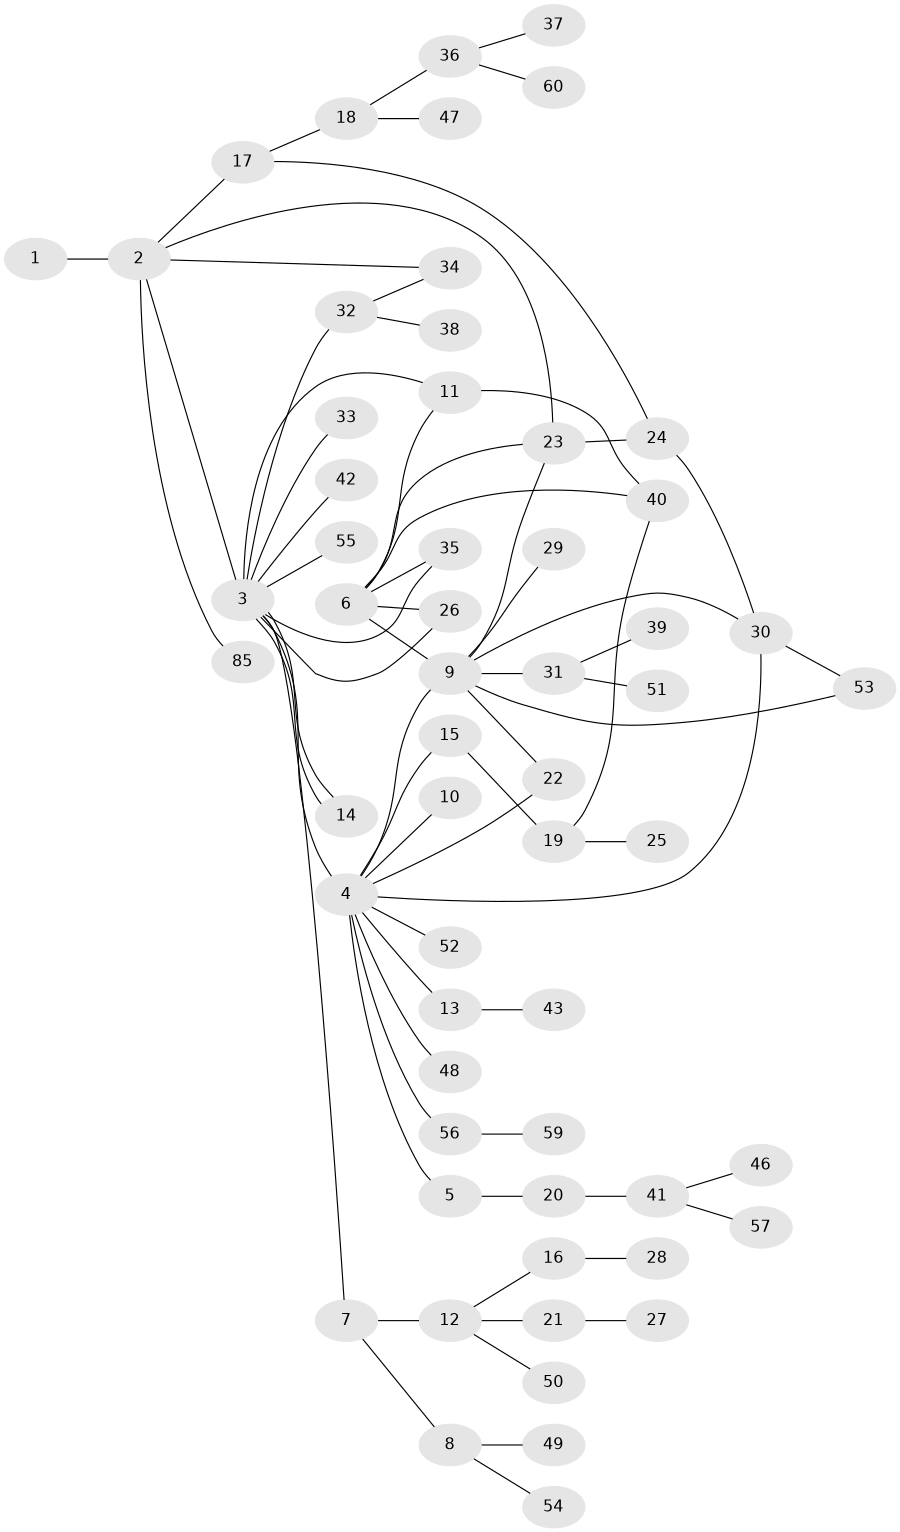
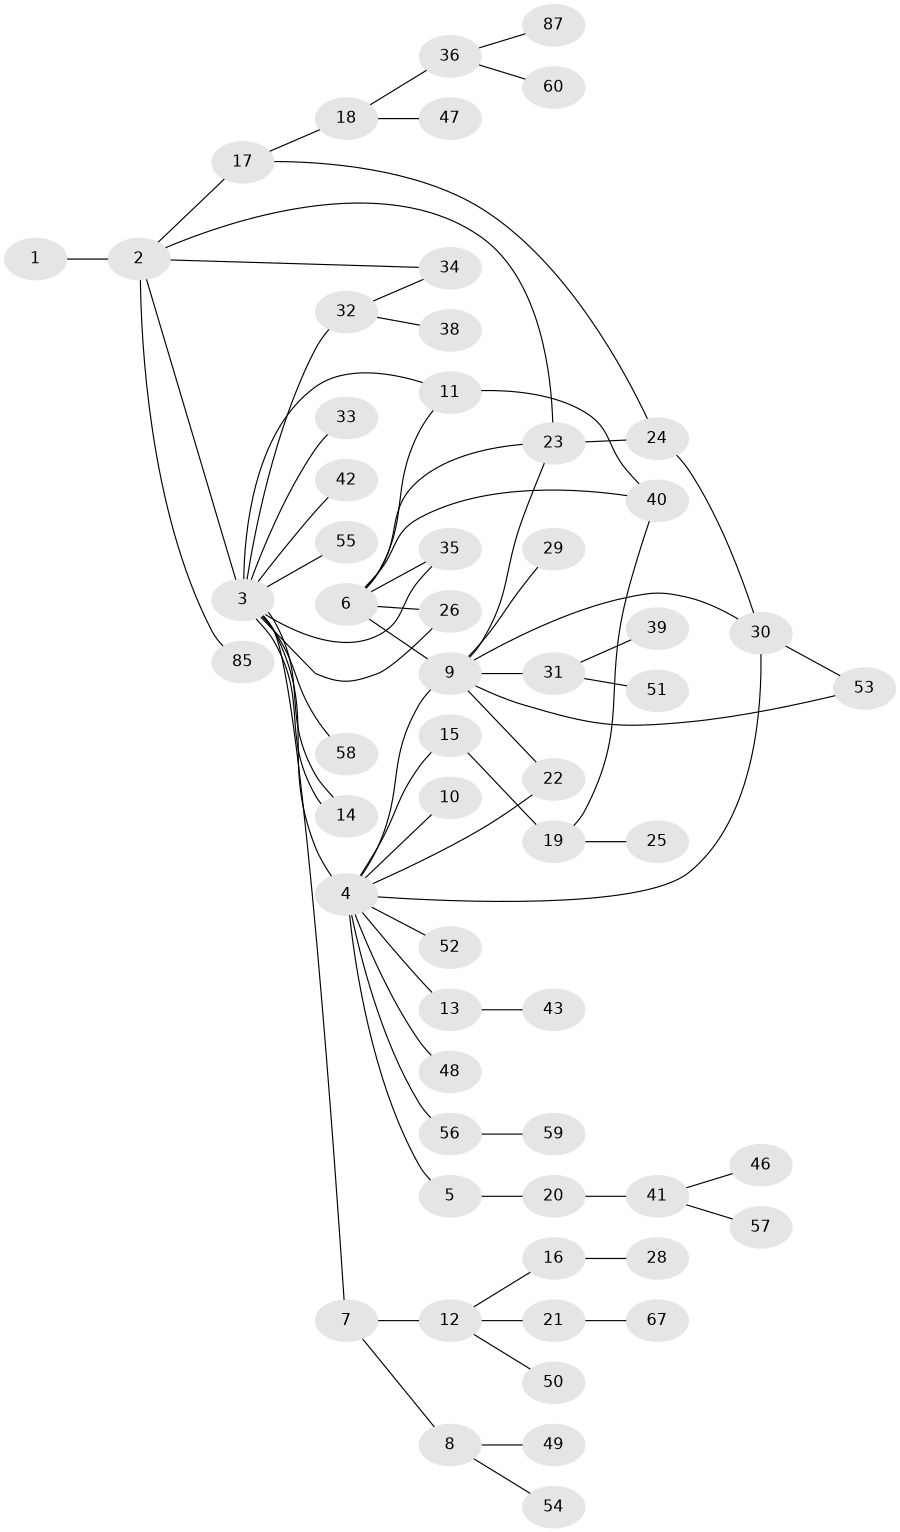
(554, 25) -> (554, 25)
none -> (347, 754)
(657, 1321) -> (657, 1321)
